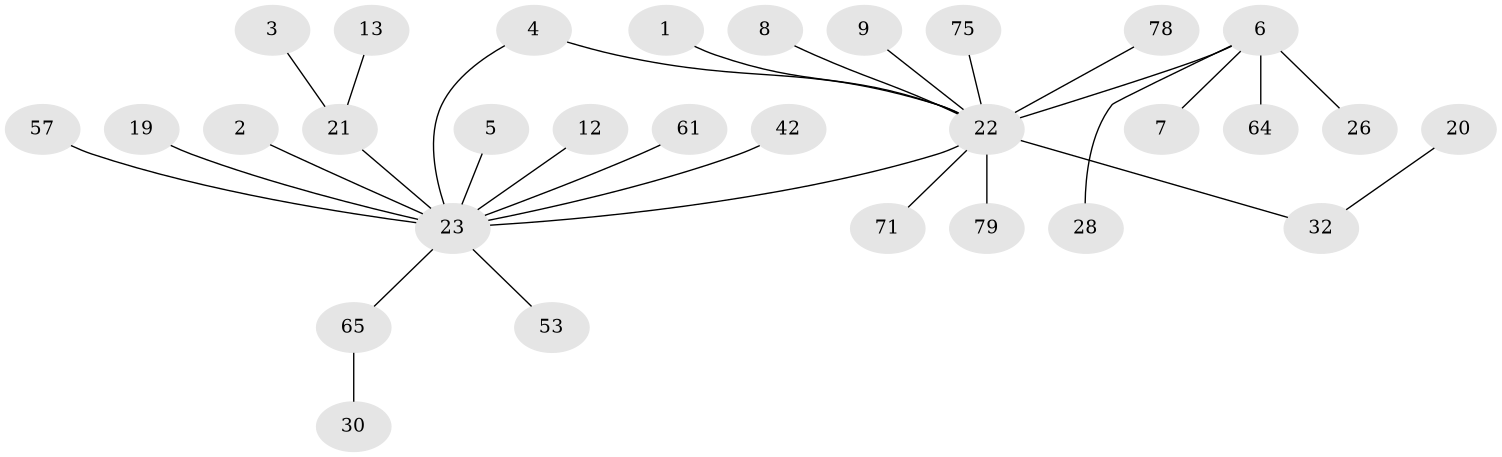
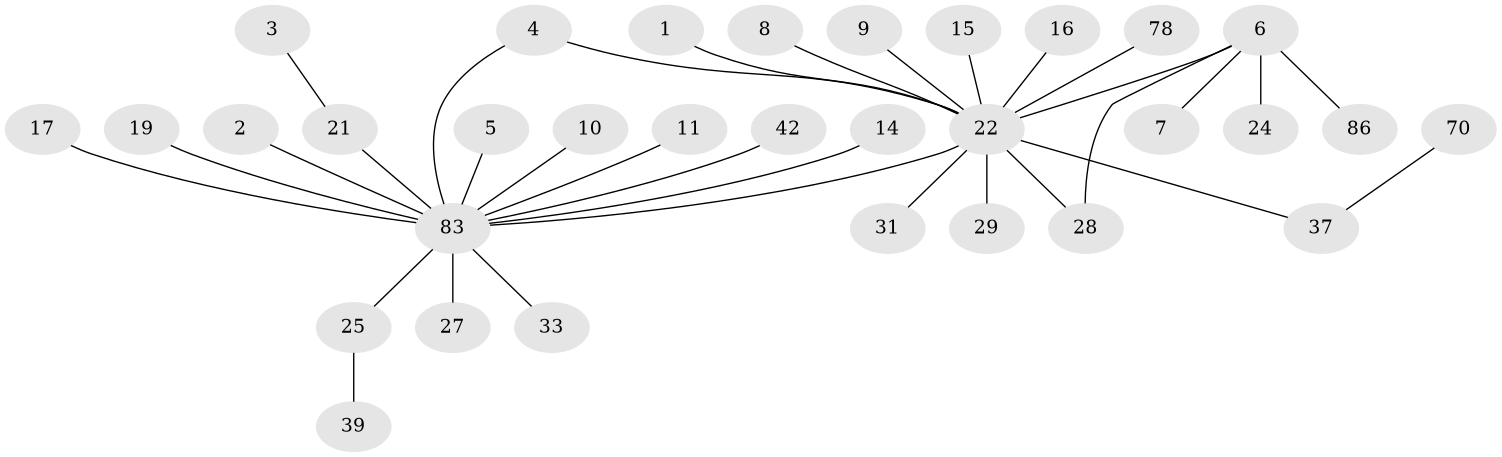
(372, 30) -> none
(963, 30) -> (963, 30)
none -> (1063, 30)
(43, 129) -> (43, 129)
(590, 129) -> (590, 129)
(690, 129) -> (690, 129)
none -> (888, 129)
(1261, 129) -> (1261, 129)
(1360, 129) -> (1360, 129)
(1459, 129) -> (1459, 129)
none -> (1036, 179)
(453, 228) -> (453, 228)
(888, 228) -> (888, 228)
(987, 228) -> (987, 228)
(1321, 228) -> (1321, 228)
(354, 328) -> (354, 328)
none -> (453, 328)
(552, 328) -> (552, 328)
(354, 427) -> (354, 427)
